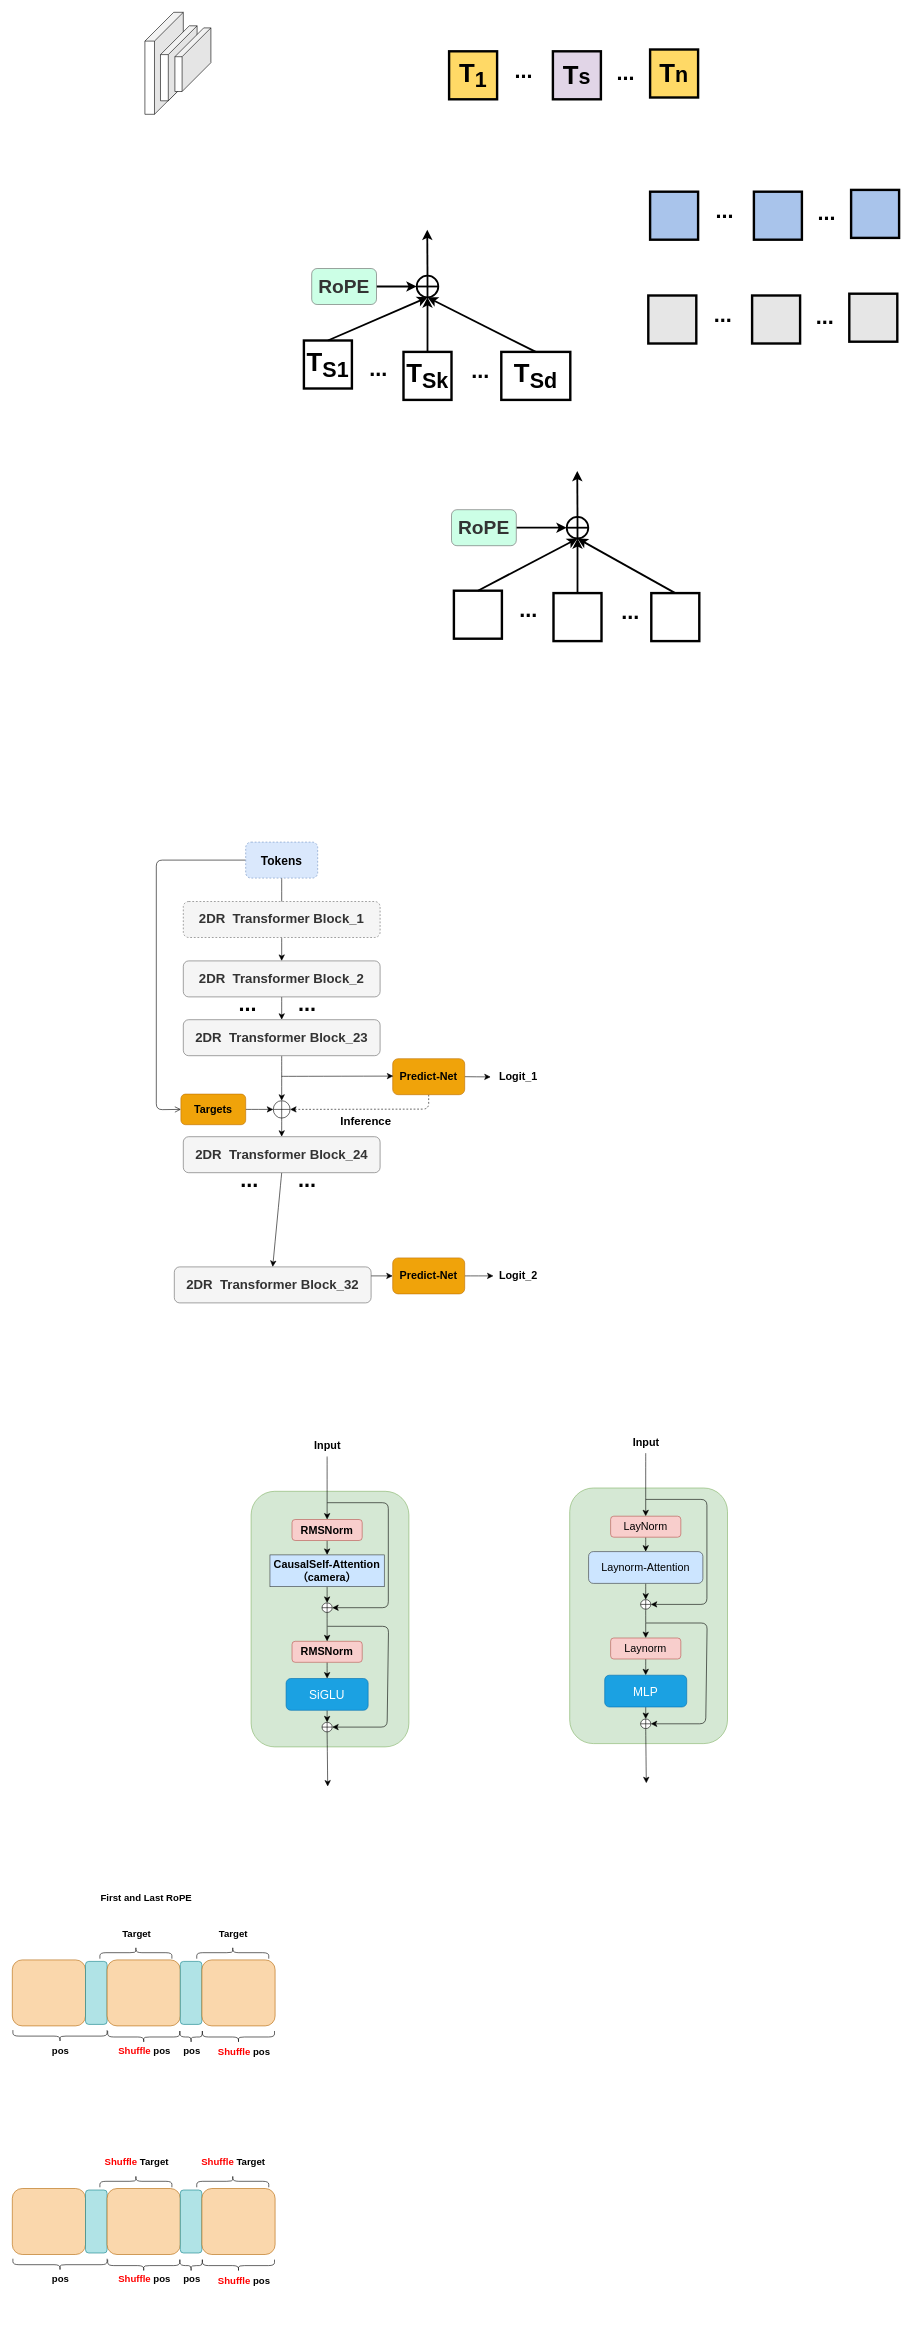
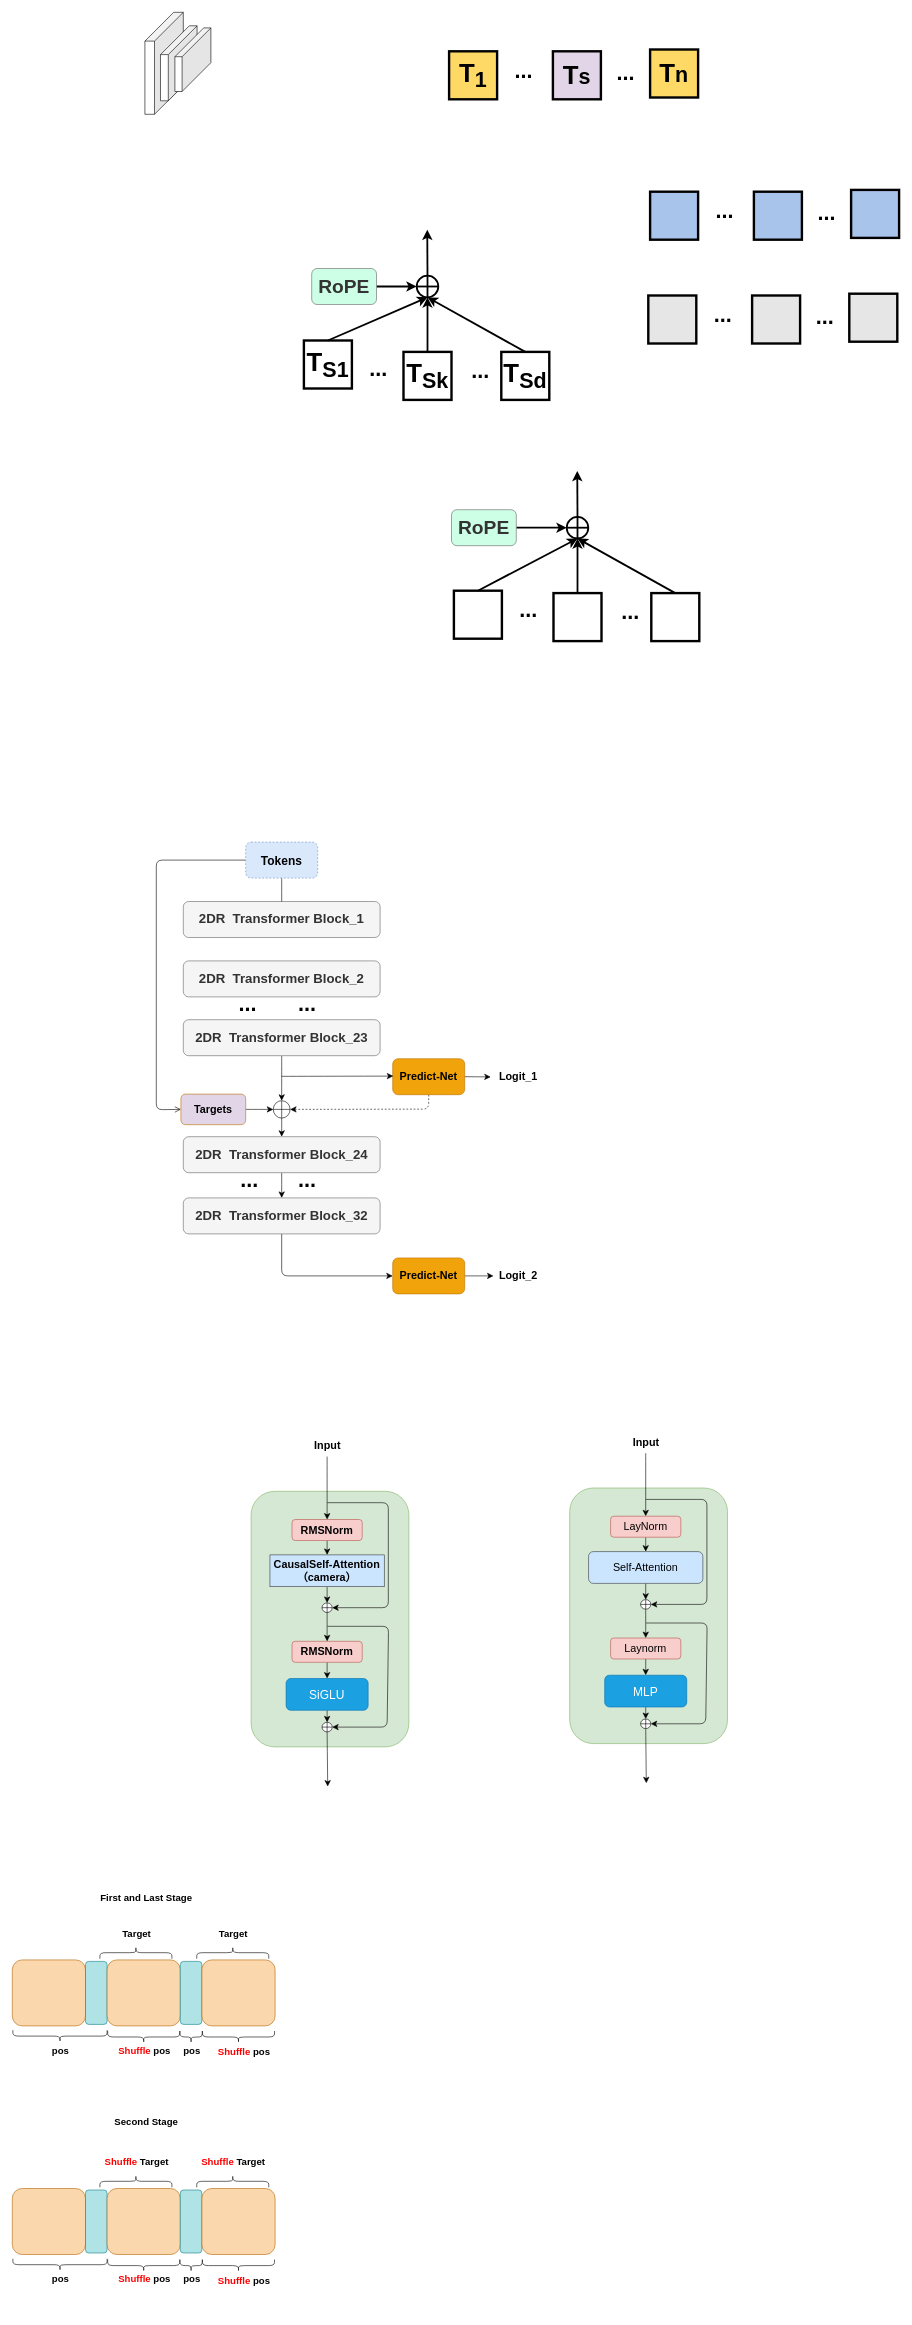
(536, 376) -> (525, 376)
(282, 920) -> (282, 920)
(282, 954) -> none
(282, 1013) -> none
(213, 1109) -> (213, 1109)
(366, 1121) -> none
(273, 1285) -> (282, 1216)
(646, 1568) -> (646, 1568)
(146, 1898) -> (146, 1898)
none -> (146, 2121)
